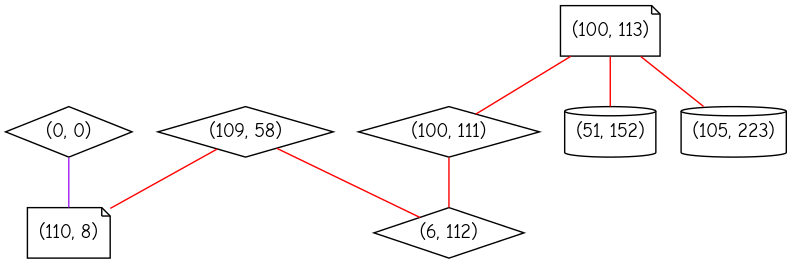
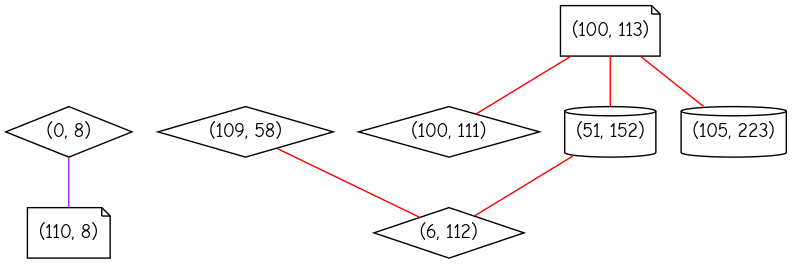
(69, 132) -> (69, 132)
(164, 179) -> none
(449, 183) -> (524, 186)
